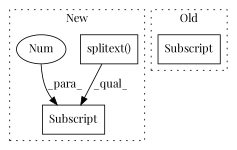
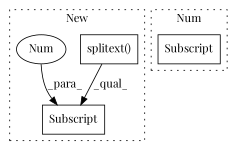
(189, 19) -> (189, 19)
